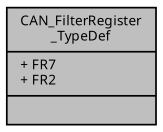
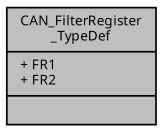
(39, 65) -> (39, 65)
